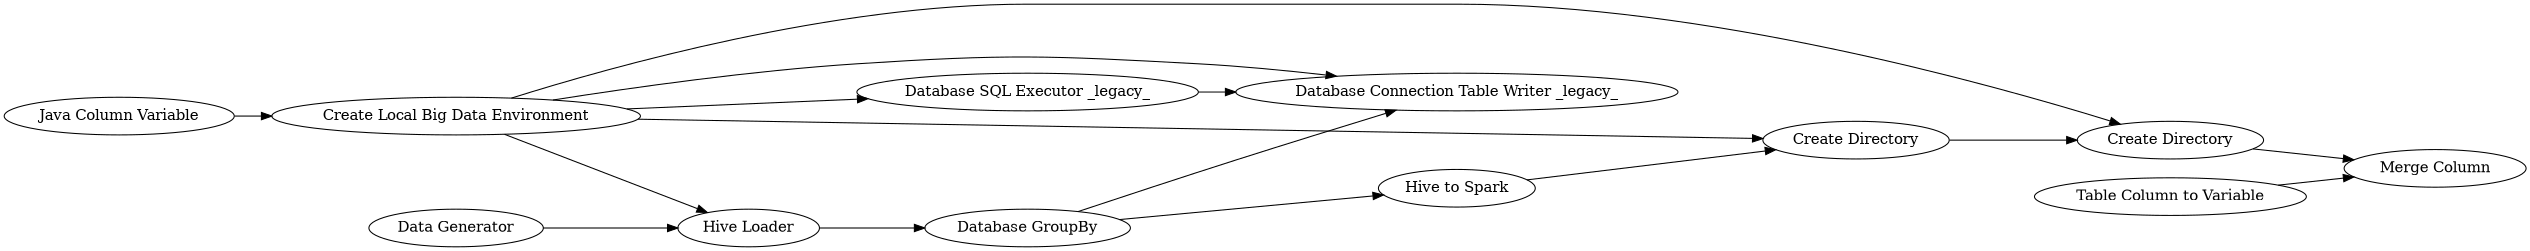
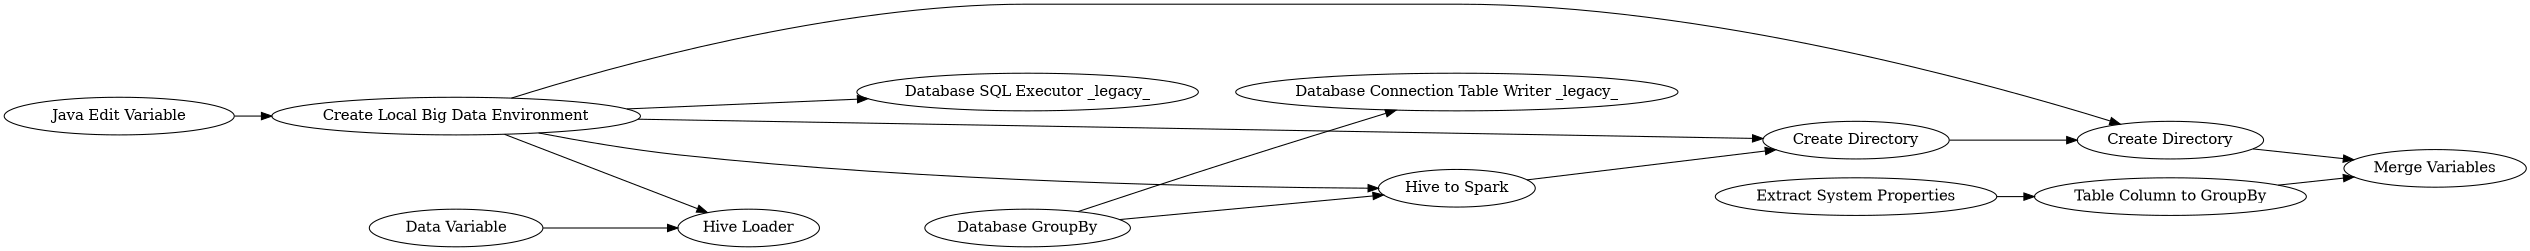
(938, 59) -> (952, 176)
(1212, 92) -> none
(119, 116) -> (119, 116)
(2435, 168) -> (2435, 168)
none -> (1856, 197)
(2170, 197) -> (2170, 197)
(456, 228) -> (456, 228)
(867, 228) -> none
